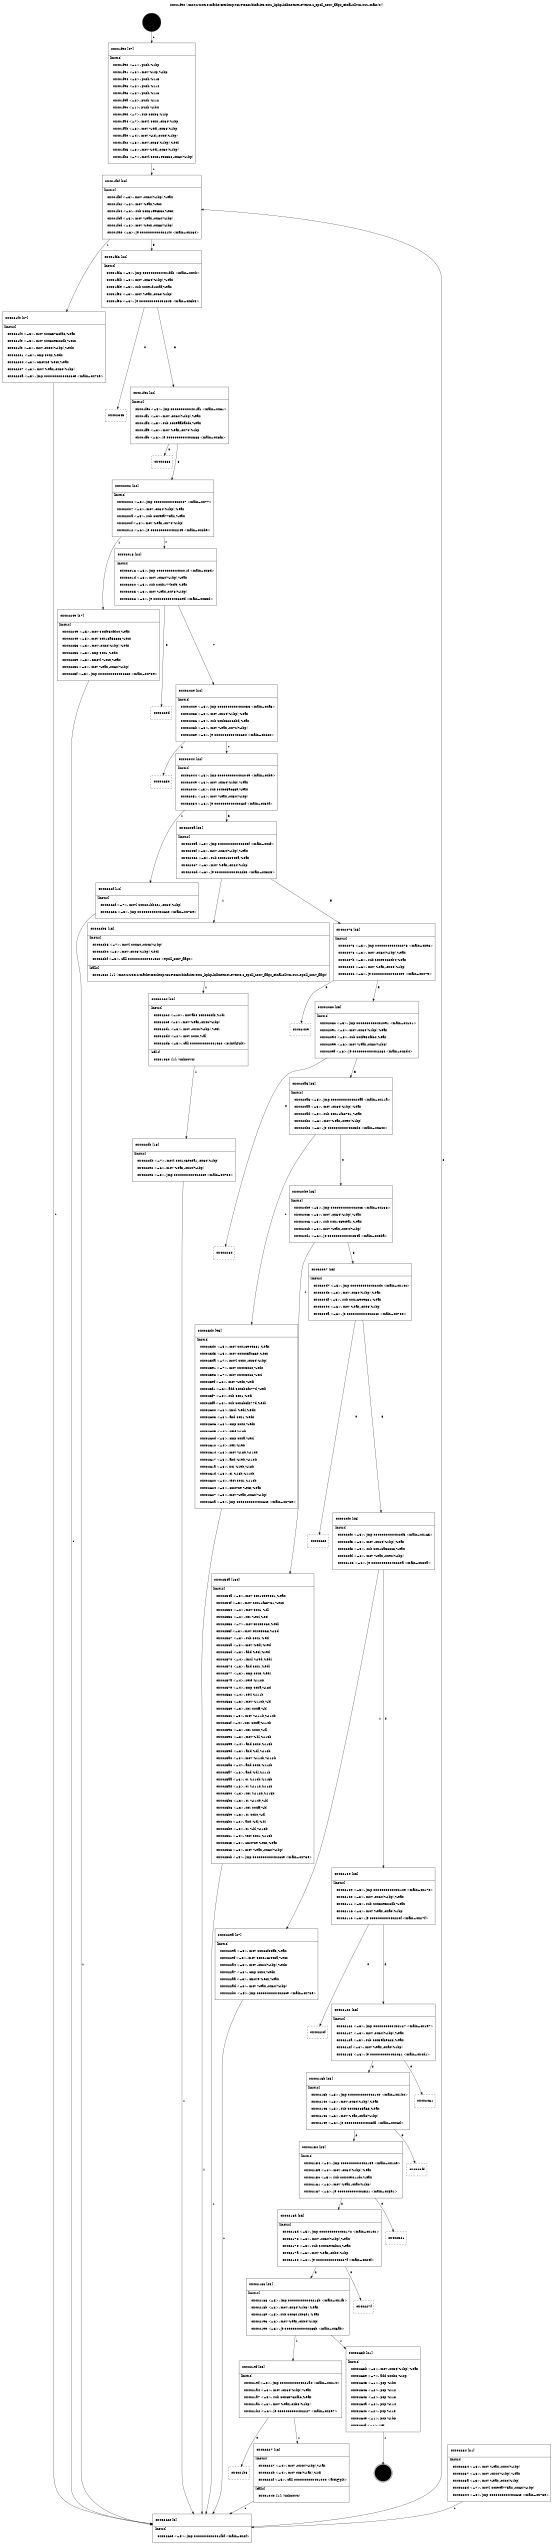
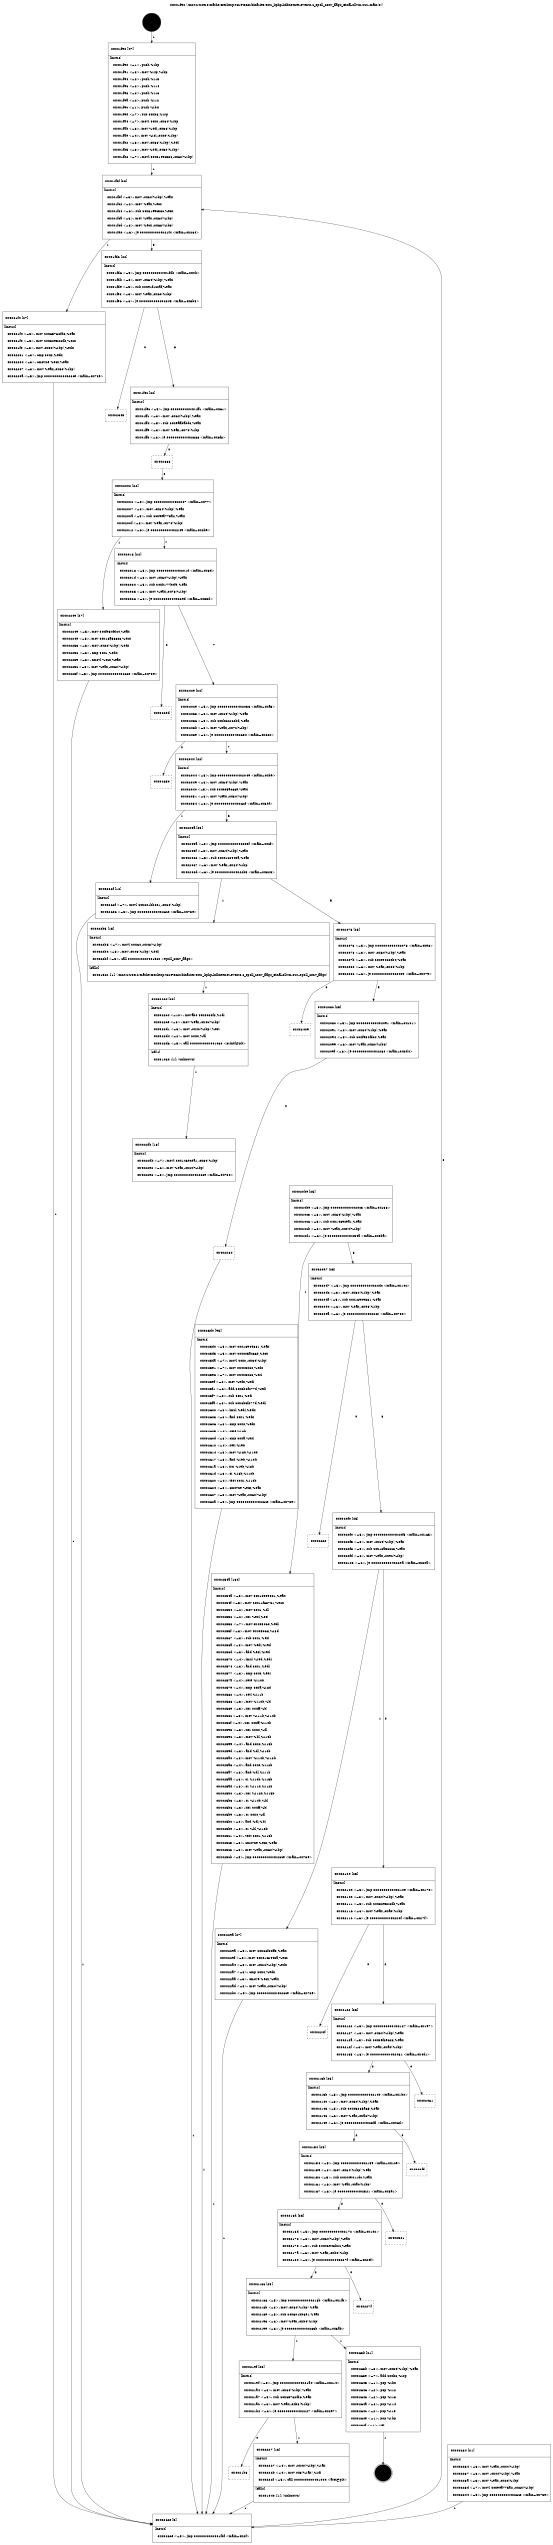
(176, 461) -> (162, 473)
(341, 1106) -> none
(182, 1848) -> (192, 1883)
